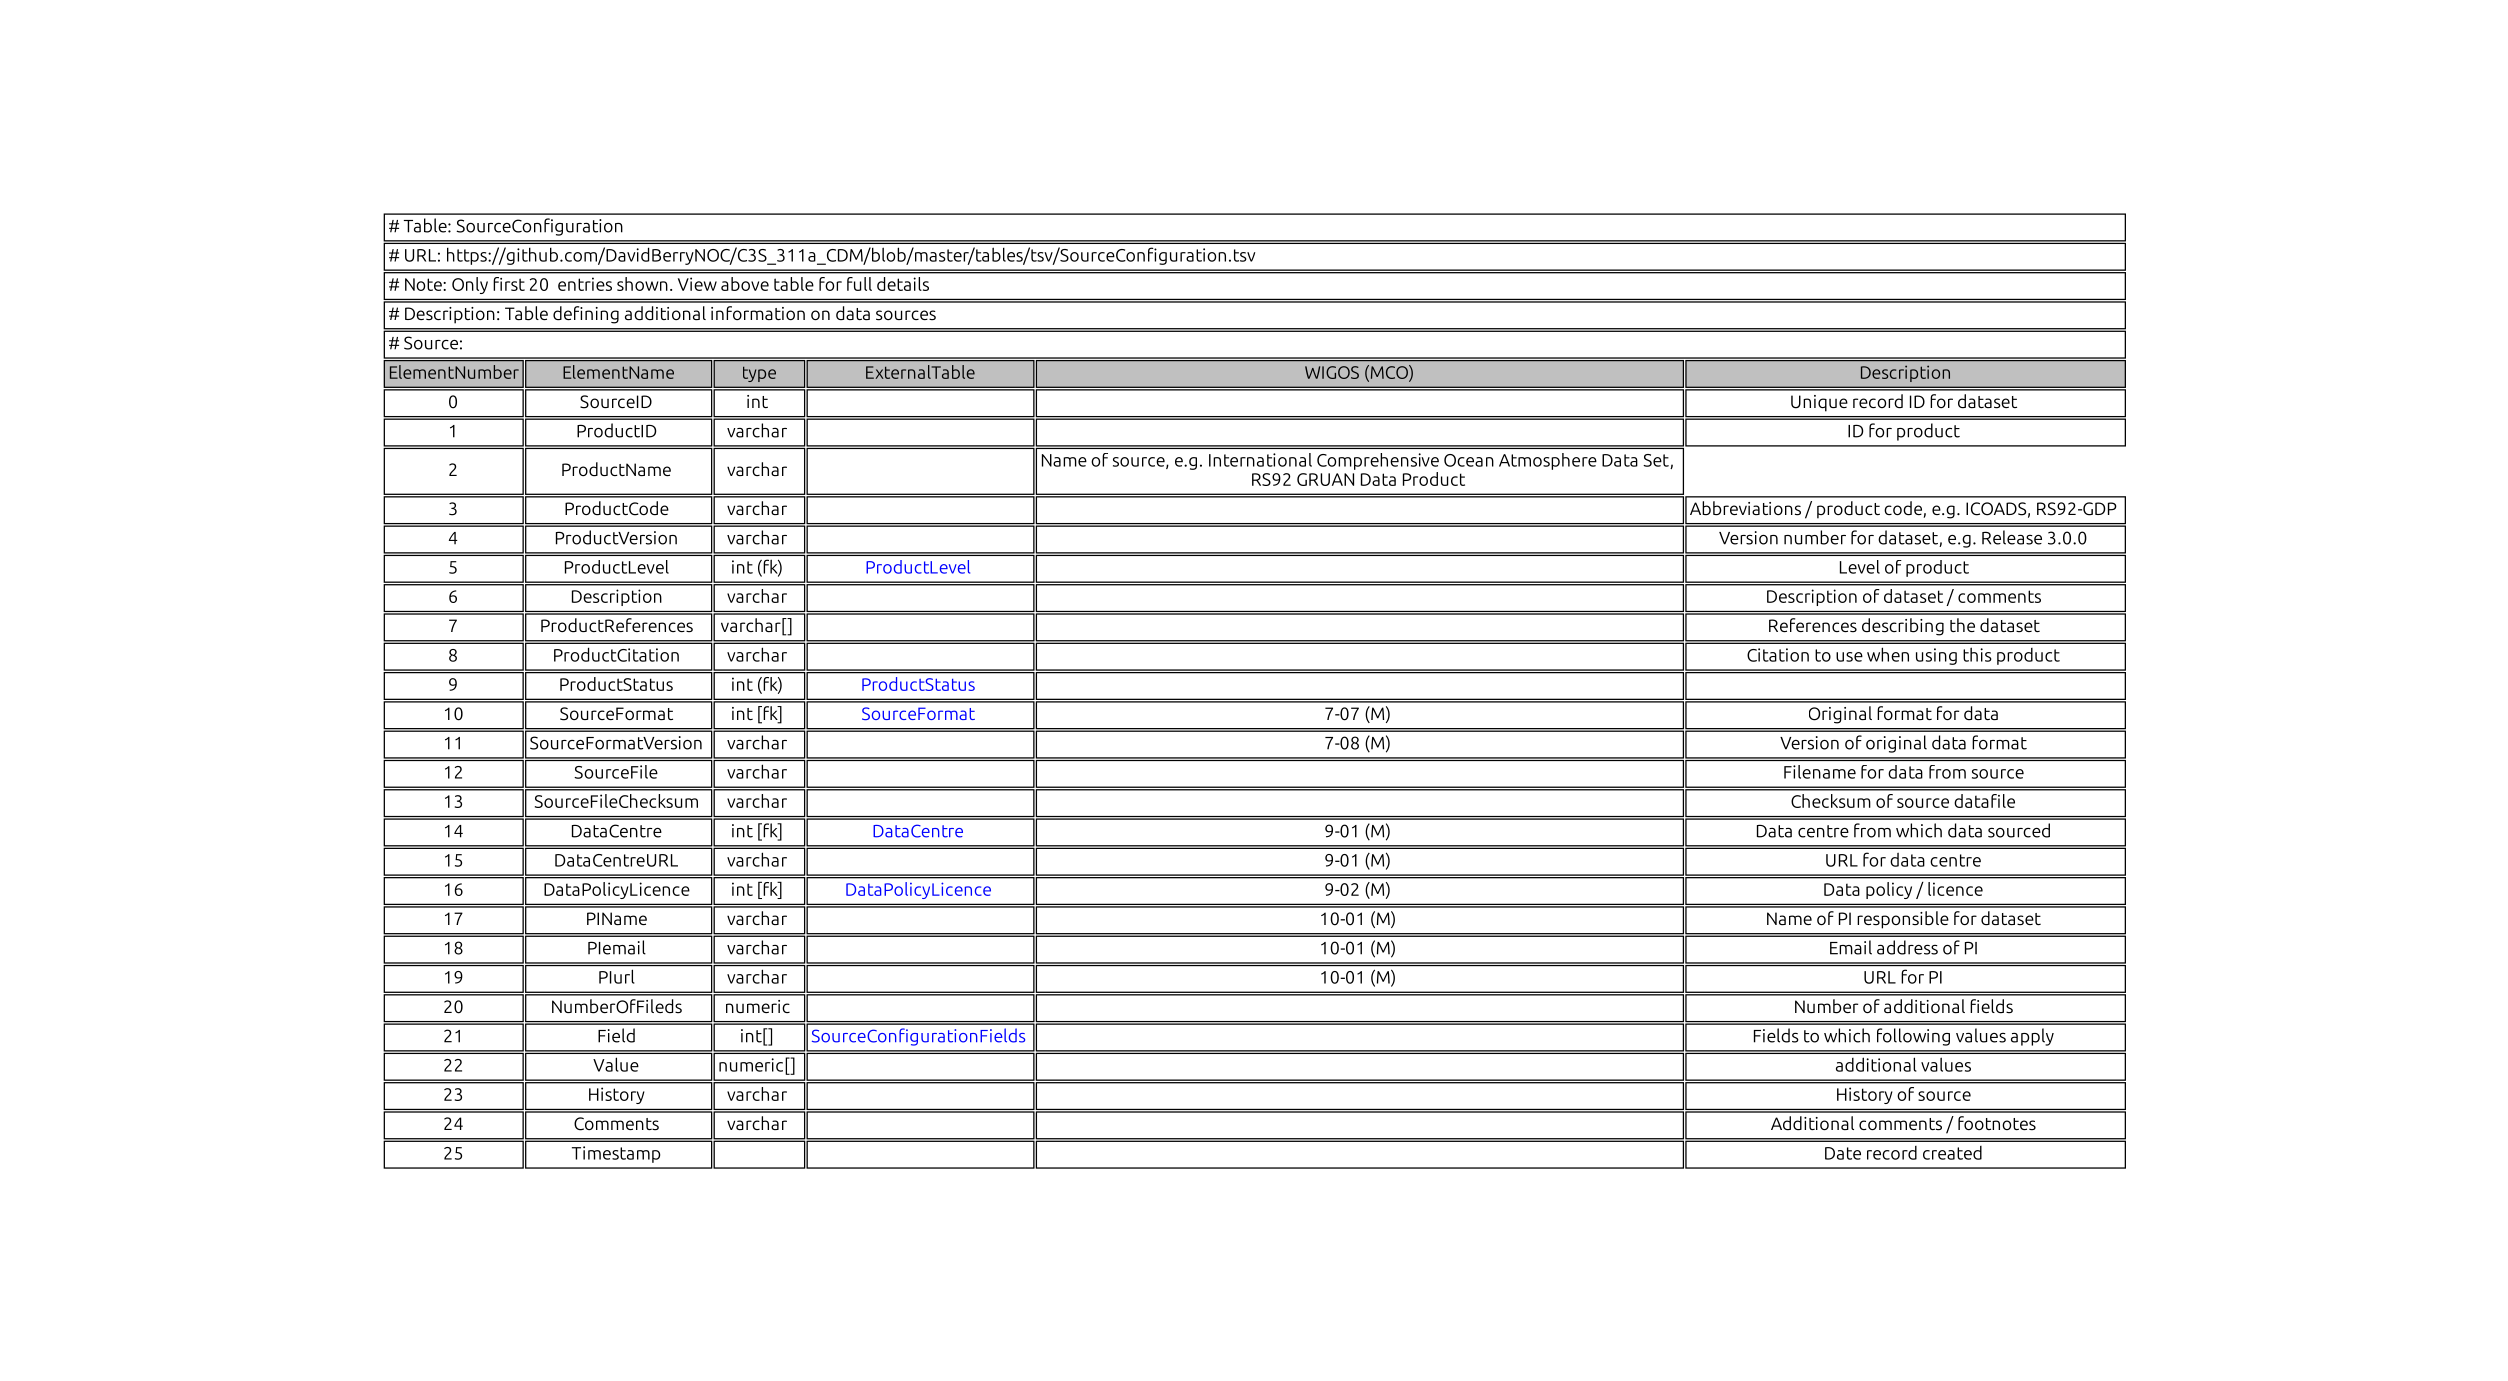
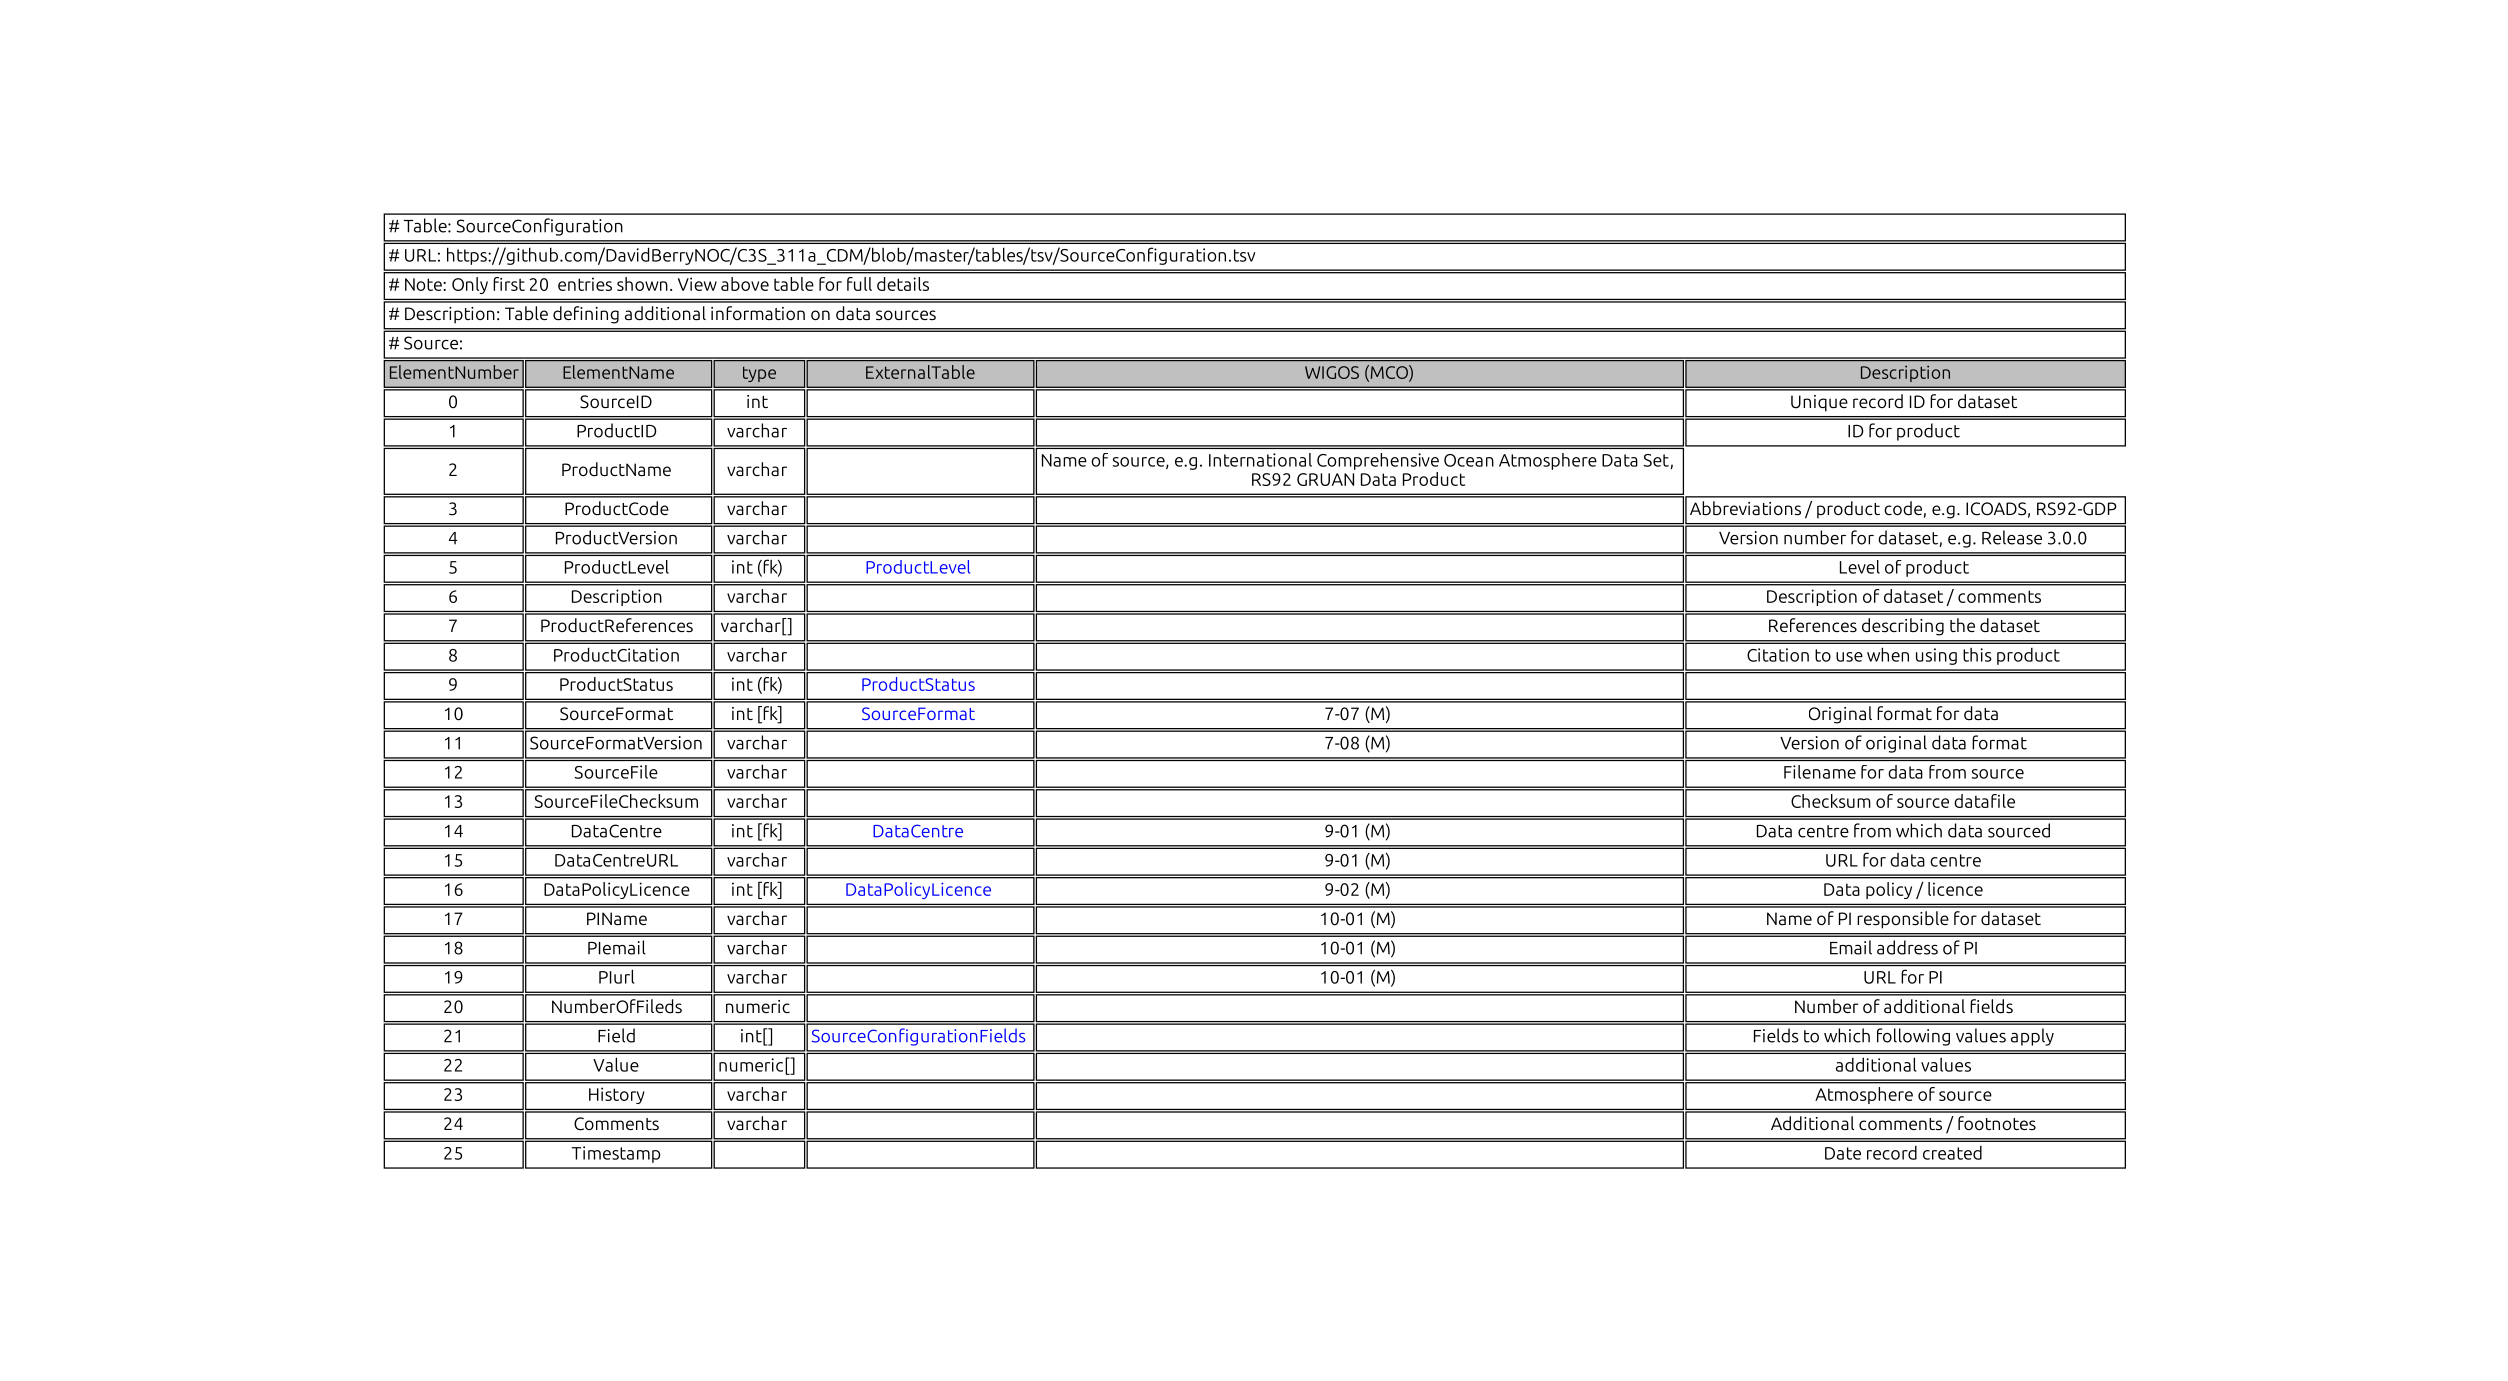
(1906, 1095) -> (1906, 1095)
